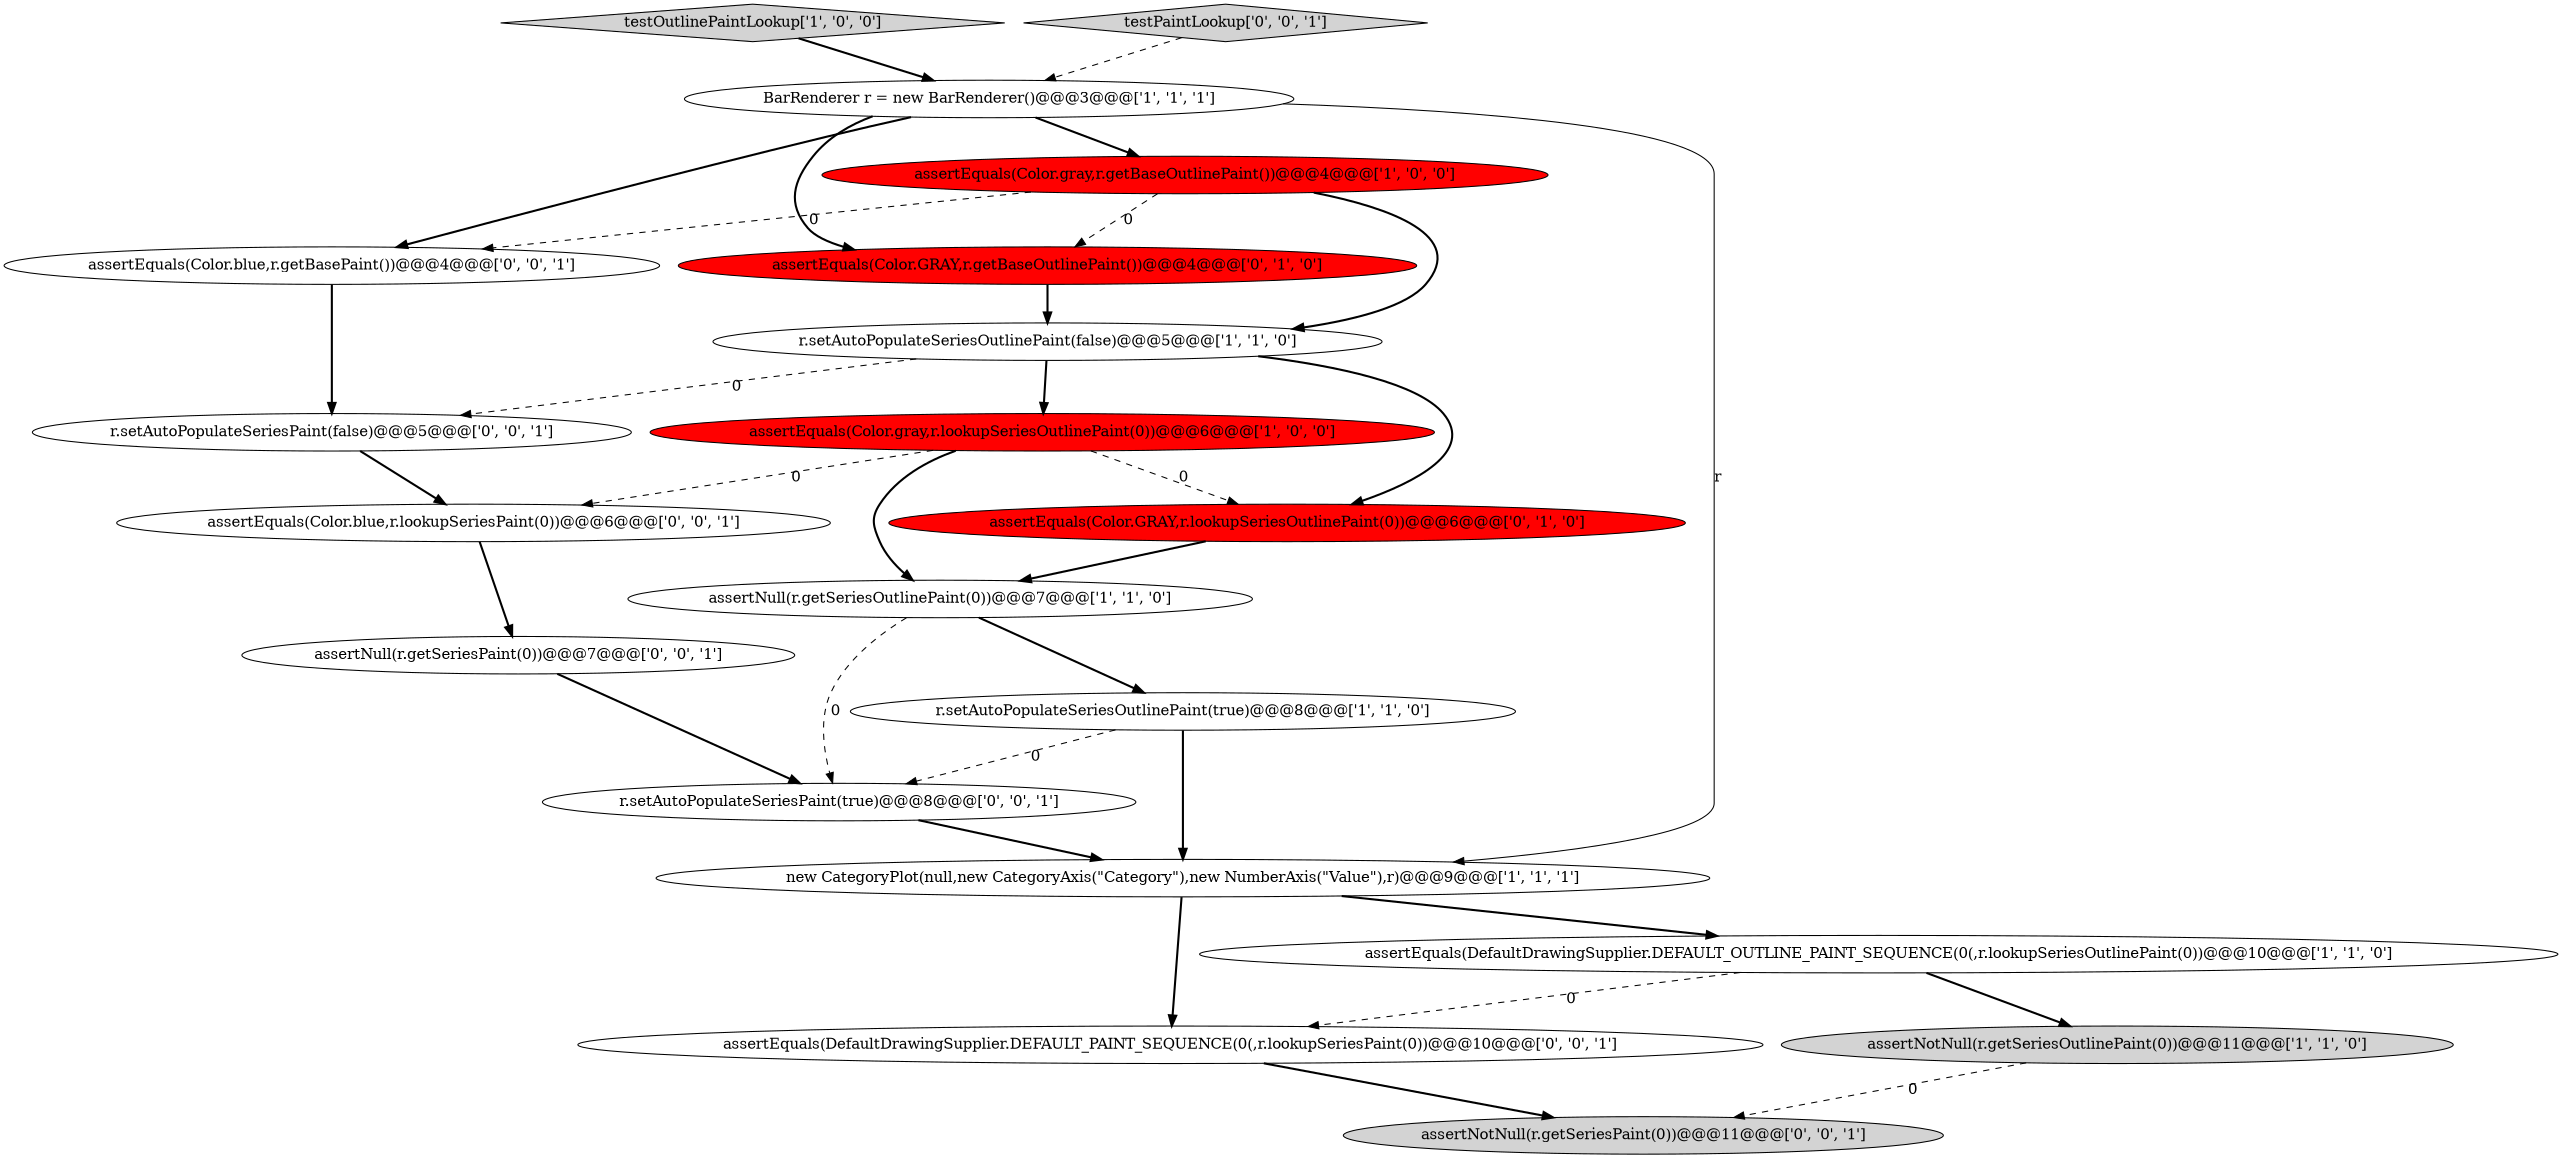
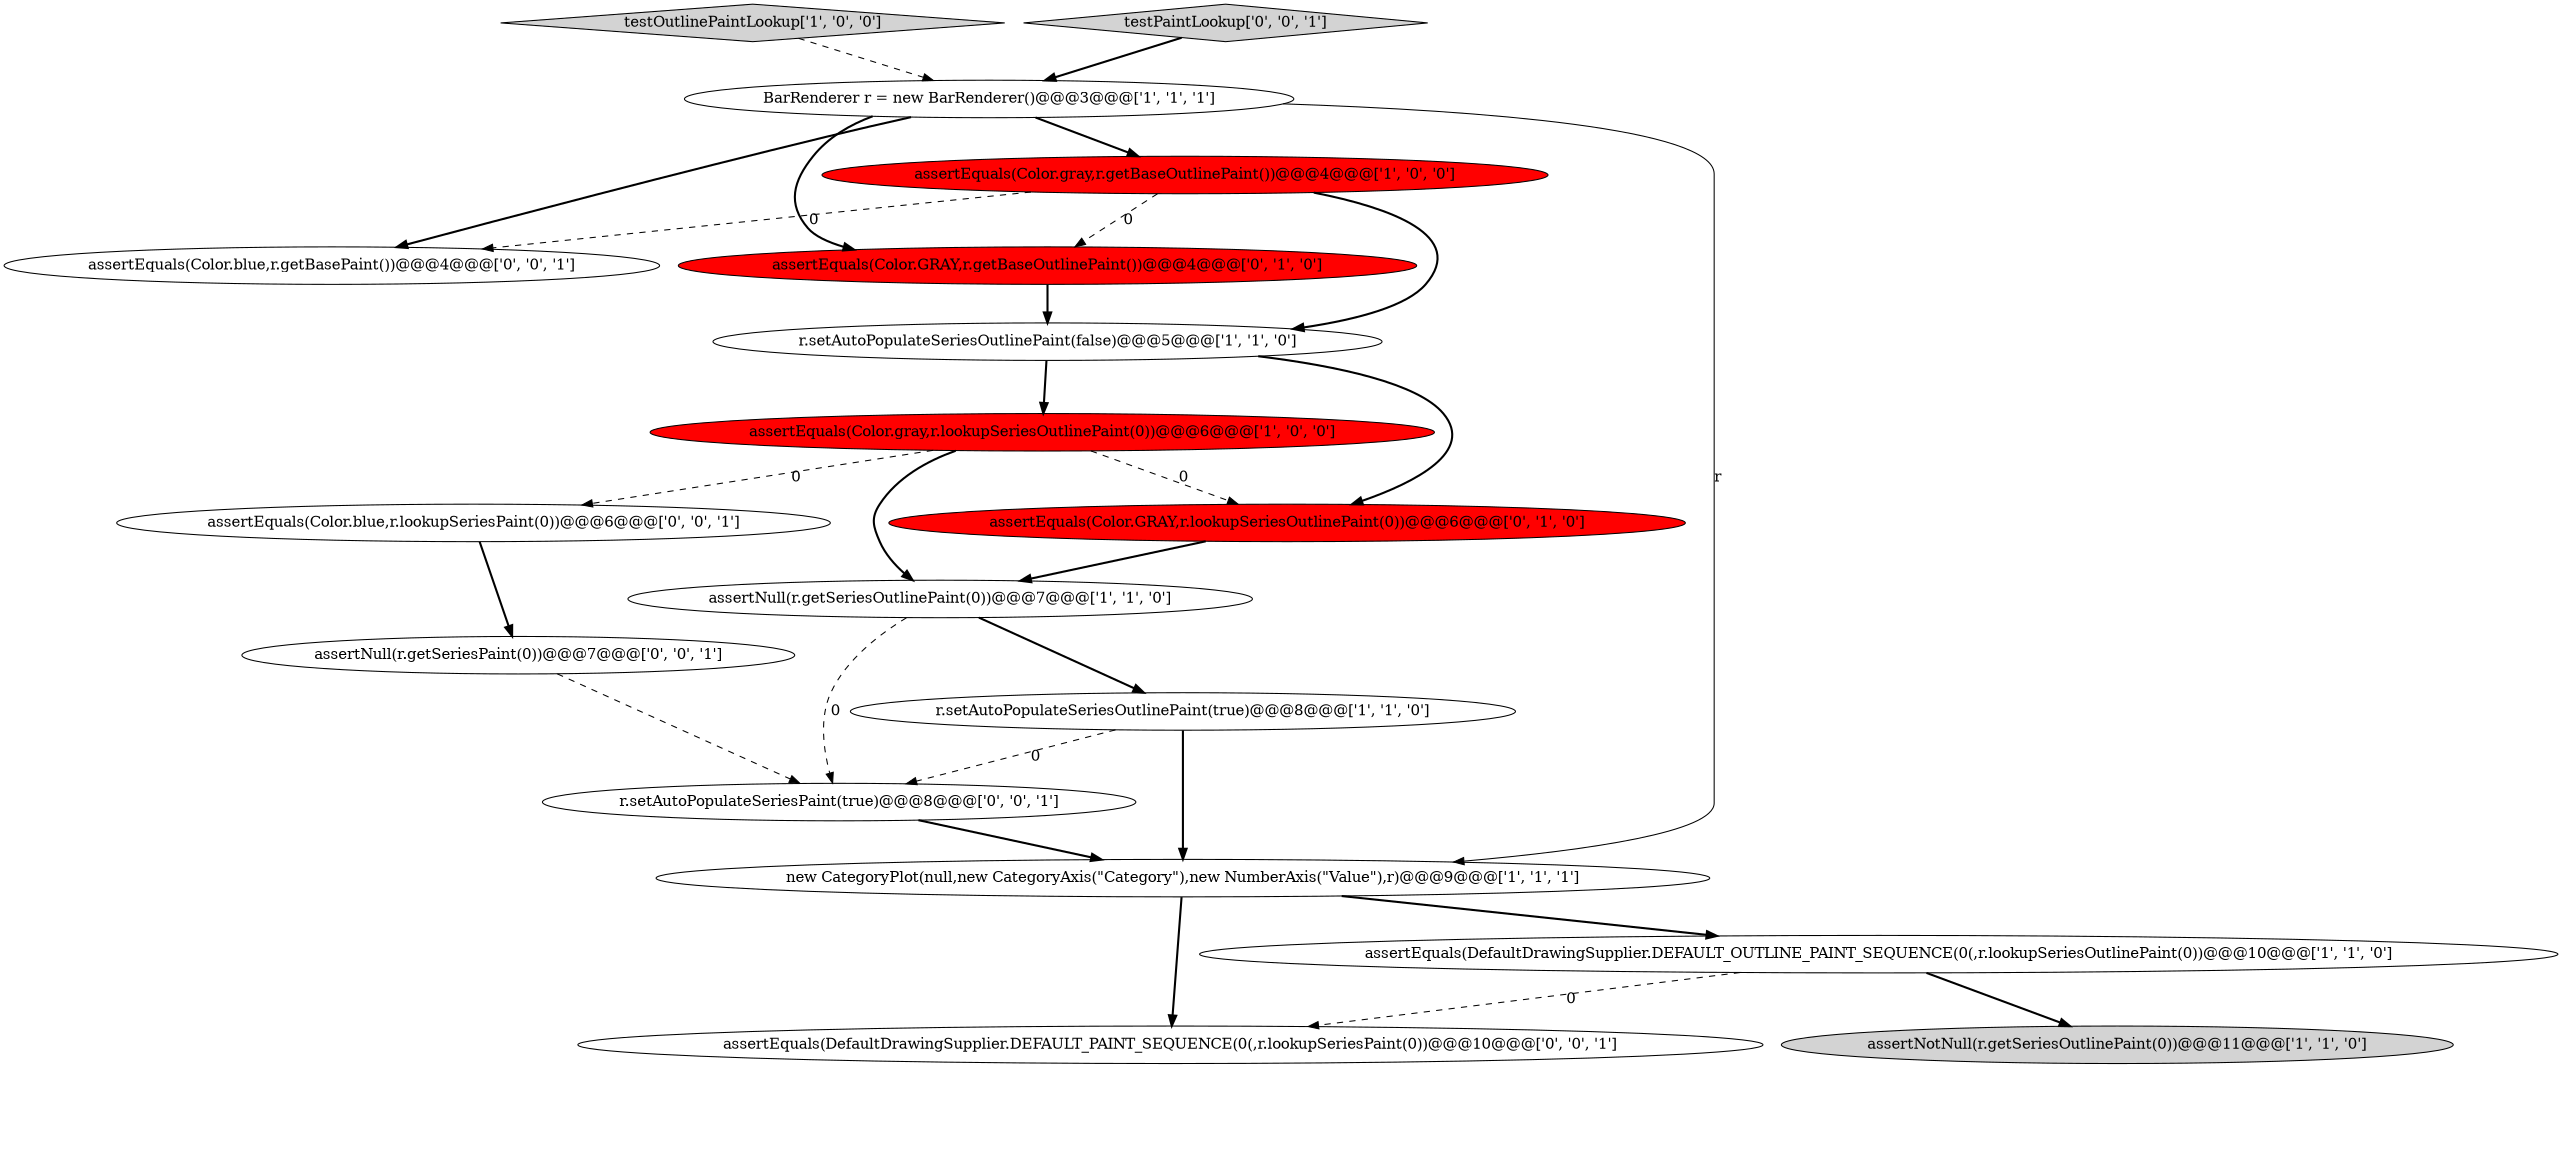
(861, 58) -> (861, 58)
(1118, 58) -> (1118, 58)
(332, 432) -> none
(674, 726) -> (674, 726)
(1643, 1135) -> none
